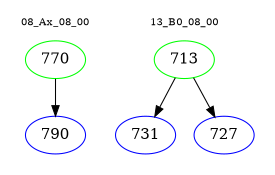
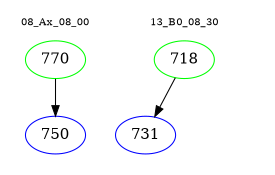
(185, 23) -> (185, 23)
(184, 60) -> (184, 60)
(56, 135) -> (56, 135)
(224, 135) -> none
